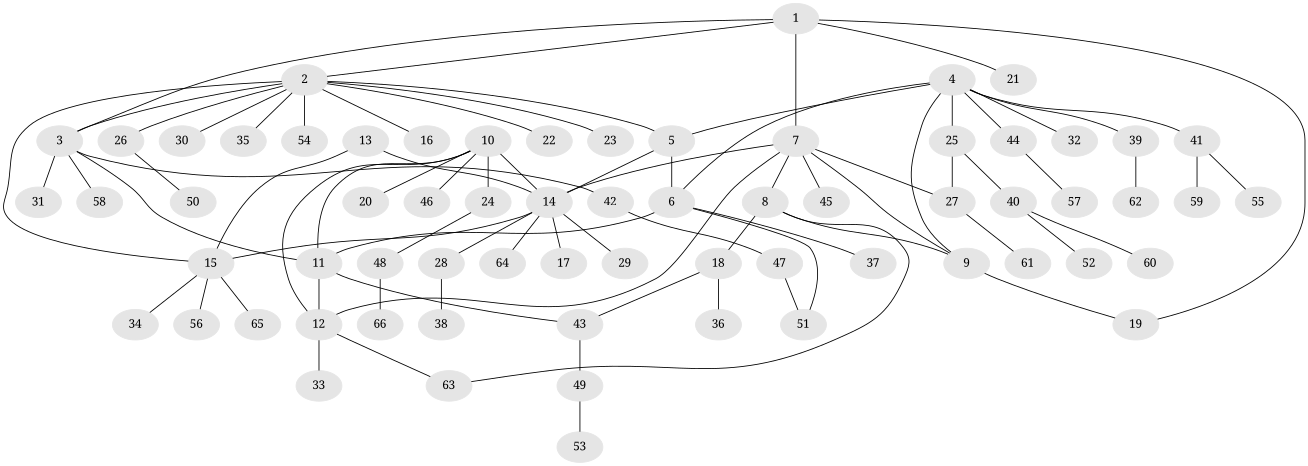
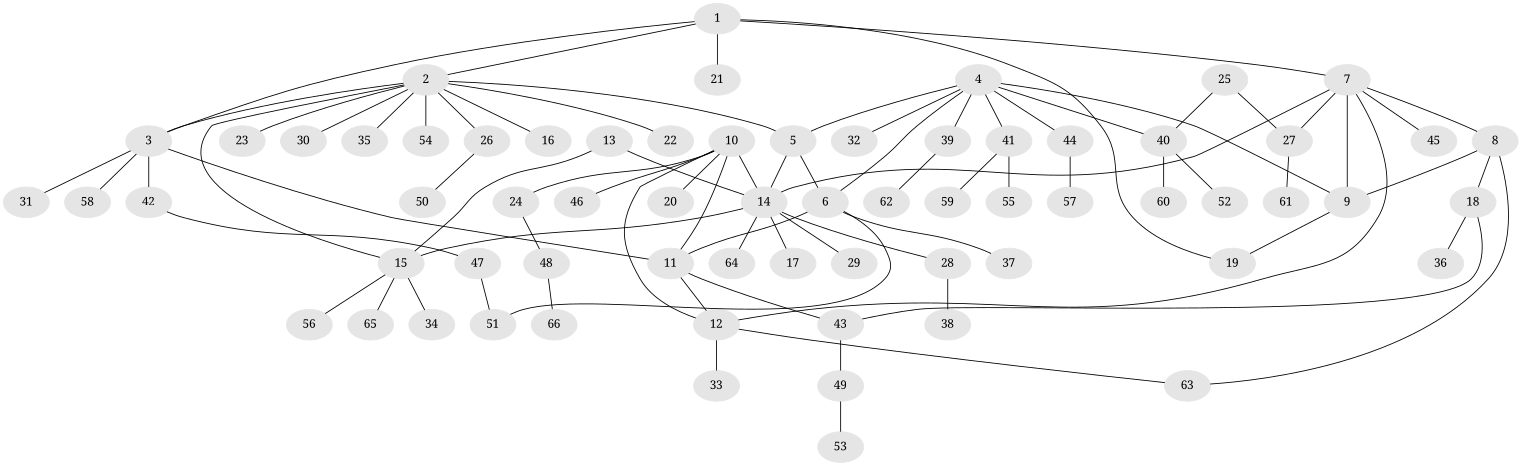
(952, 111) -> (1071, 110)
